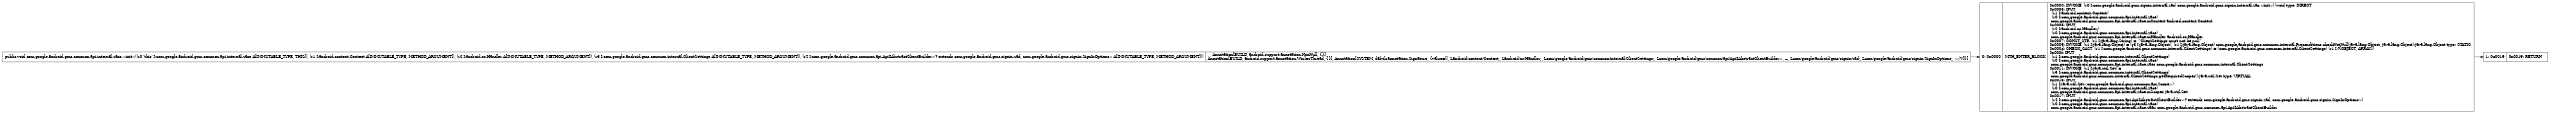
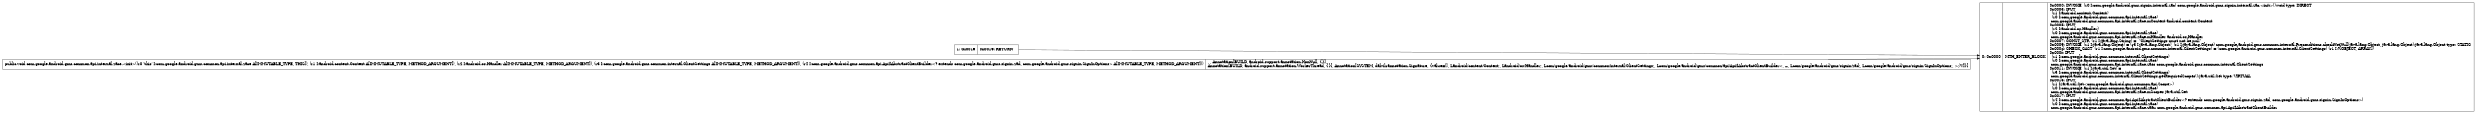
(2477, 57) -> (1498, 53)
